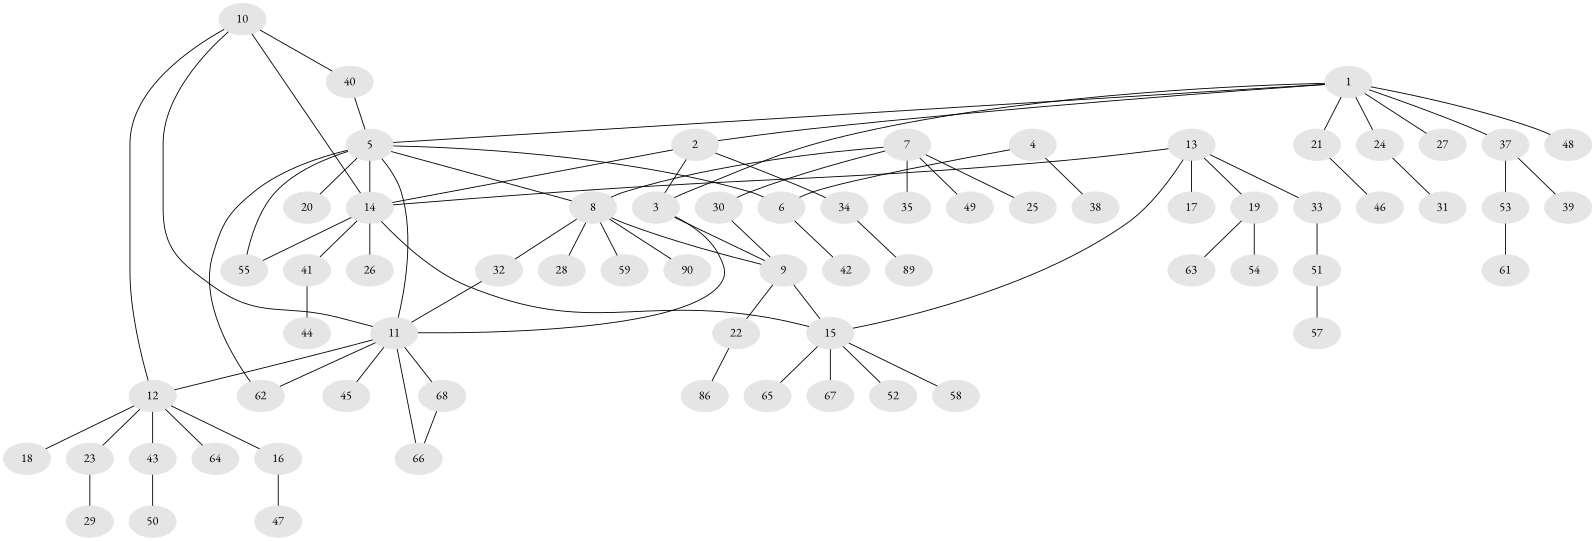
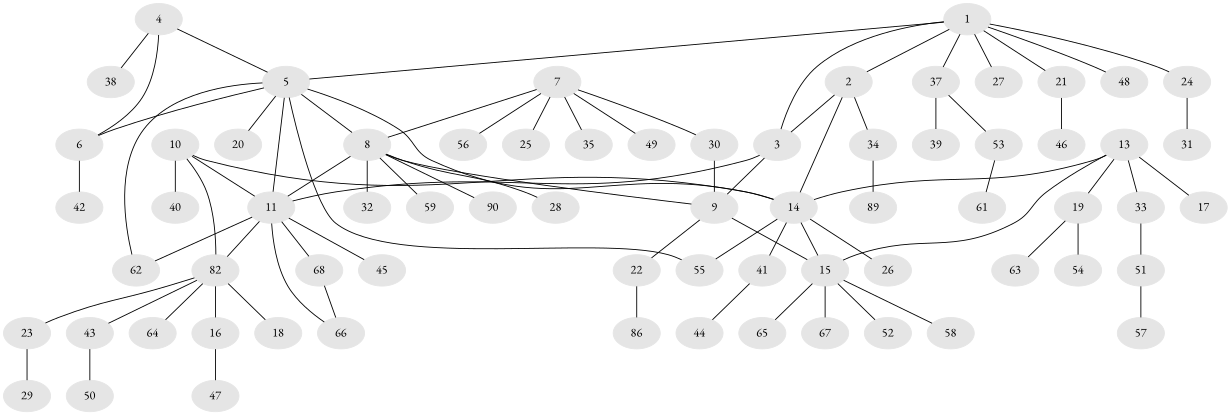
(360, 113) -> (222, 51)
none -> (463, 145)
(447, 302) -> (321, 175)
(153, 396) -> (215, 270)
